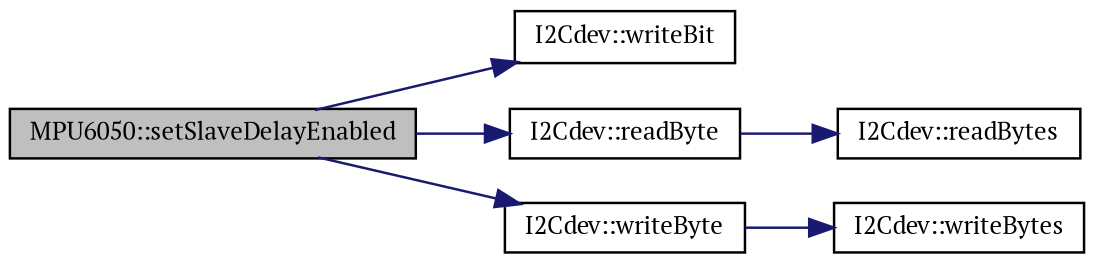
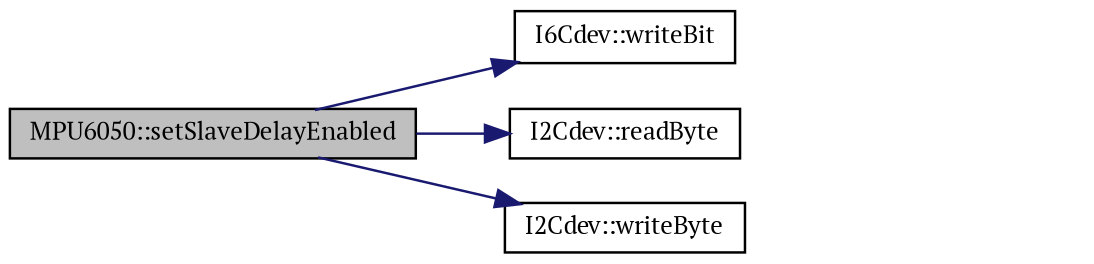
(625, 37) -> (625, 37)
(959, 134) -> none
(959, 228) -> none
